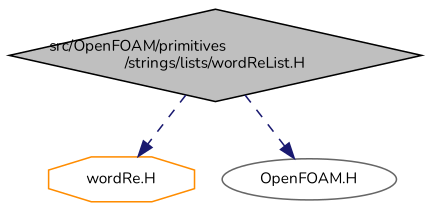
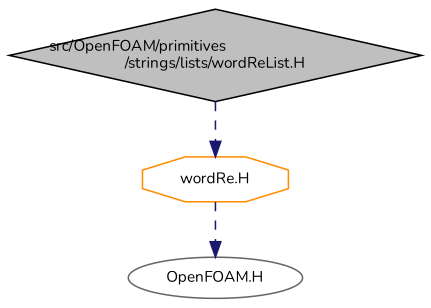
(265, 121) -> (215, 222)
